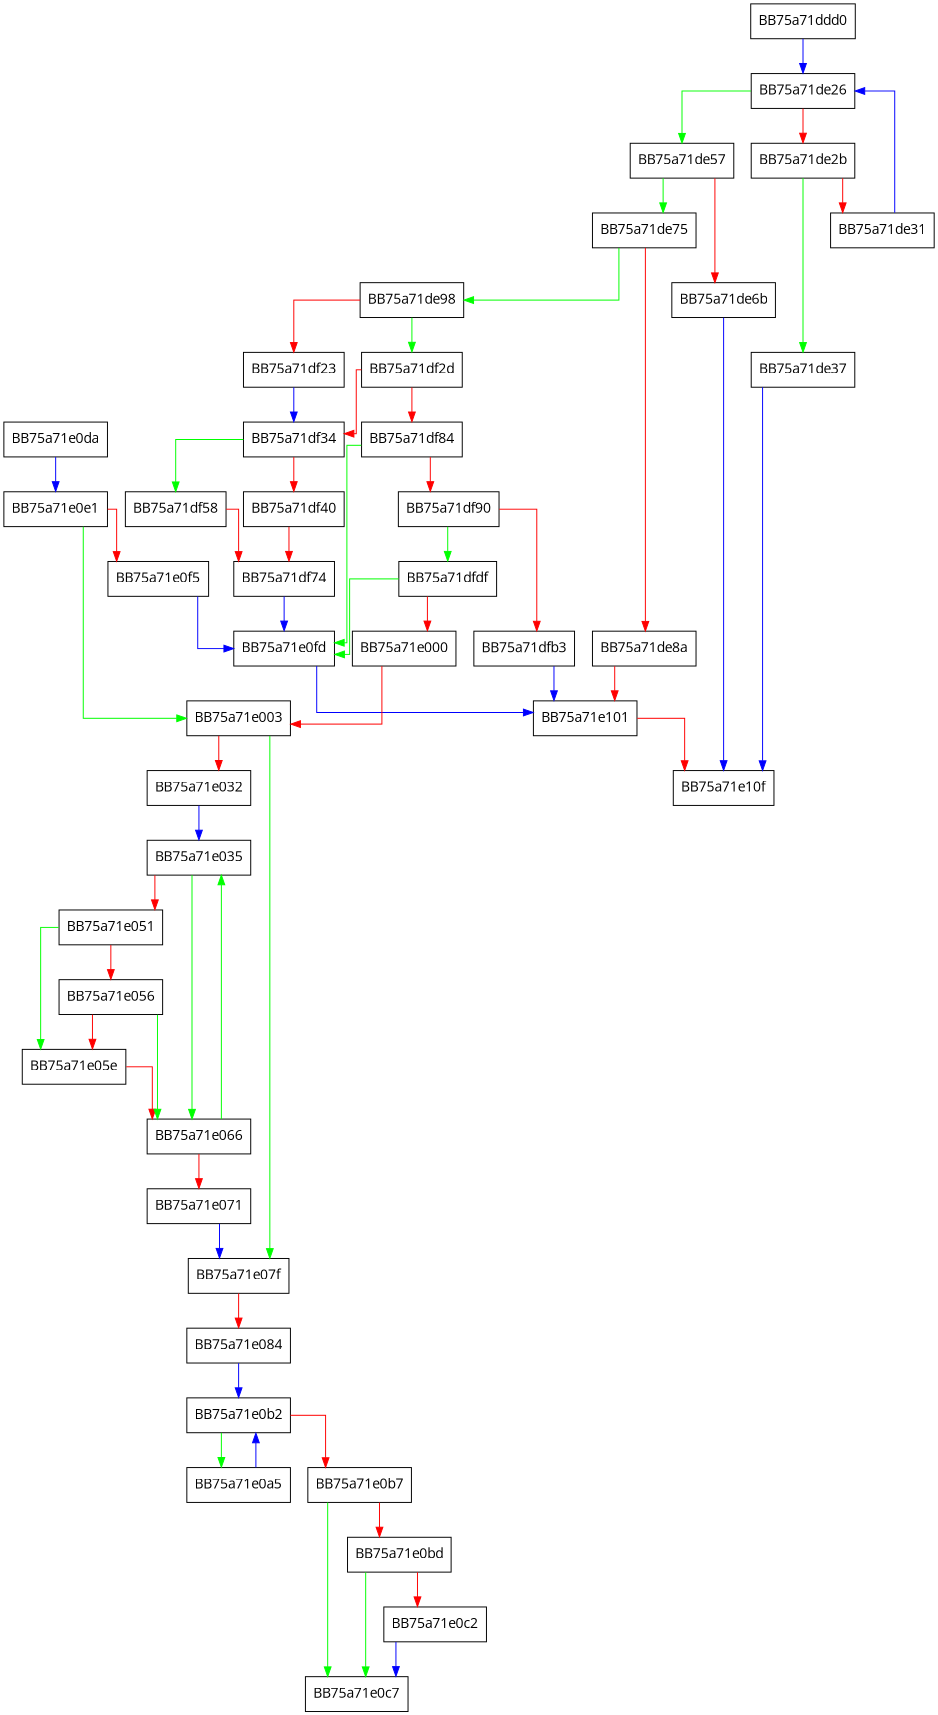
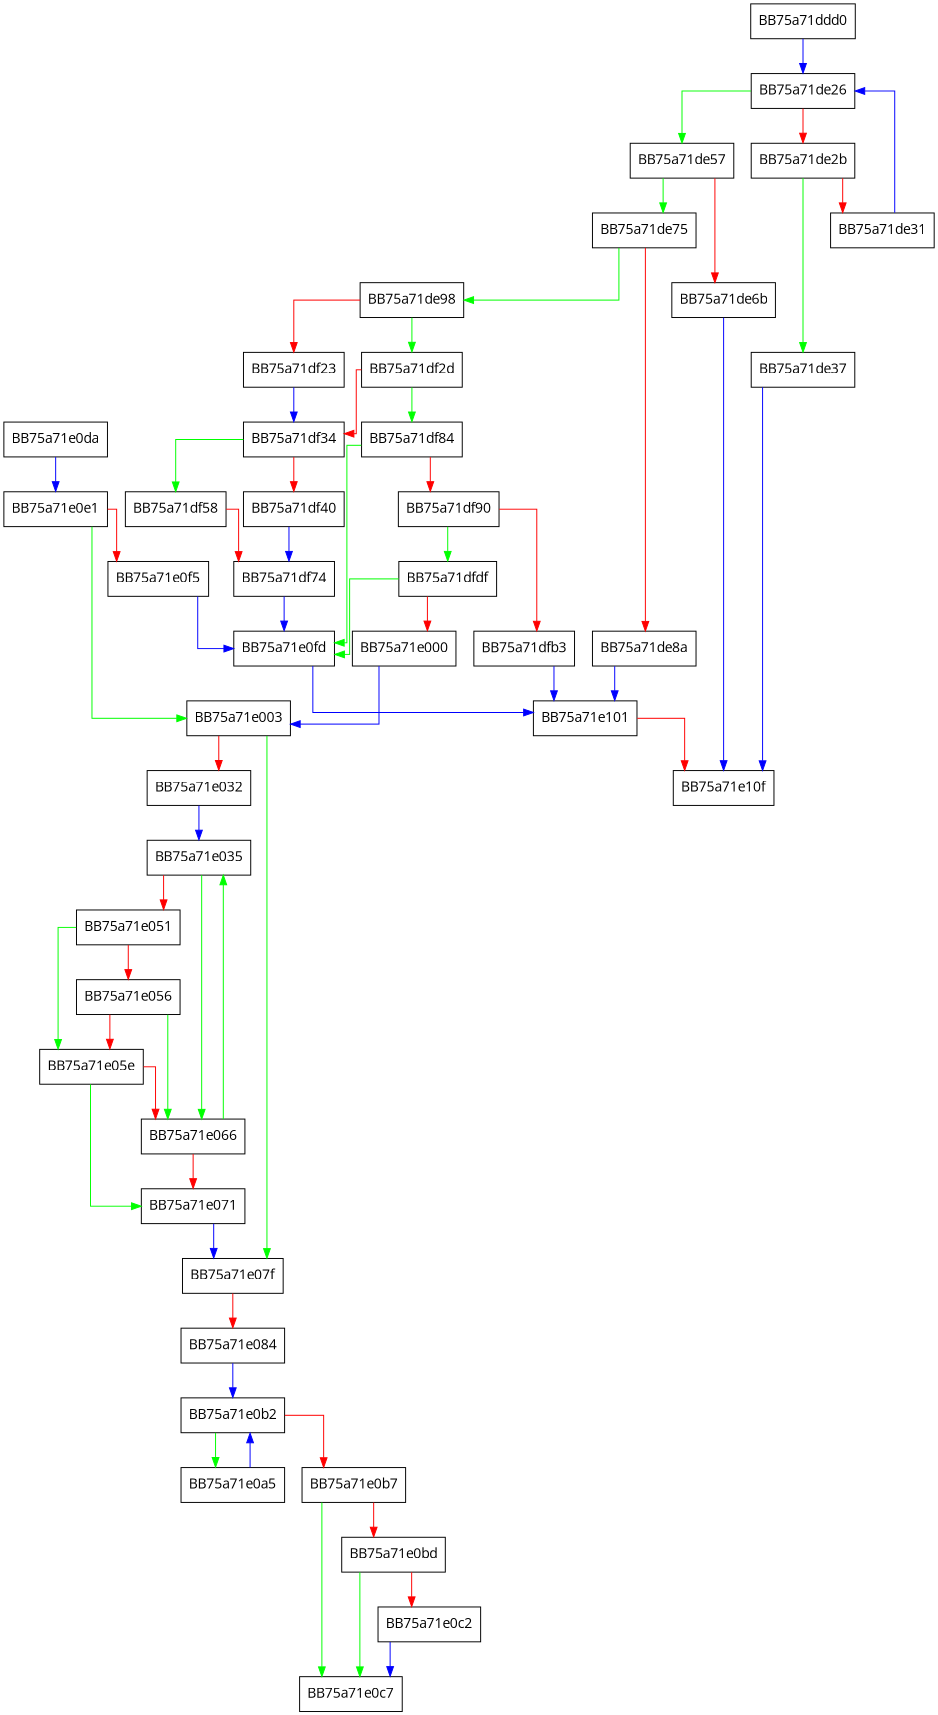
(412, 400) -> (412, 400)
(289, 539) -> (289, 539)
(615, 679) -> (615, 679)
(370, 724) -> (369, 724)
none -> (91, 1166)
